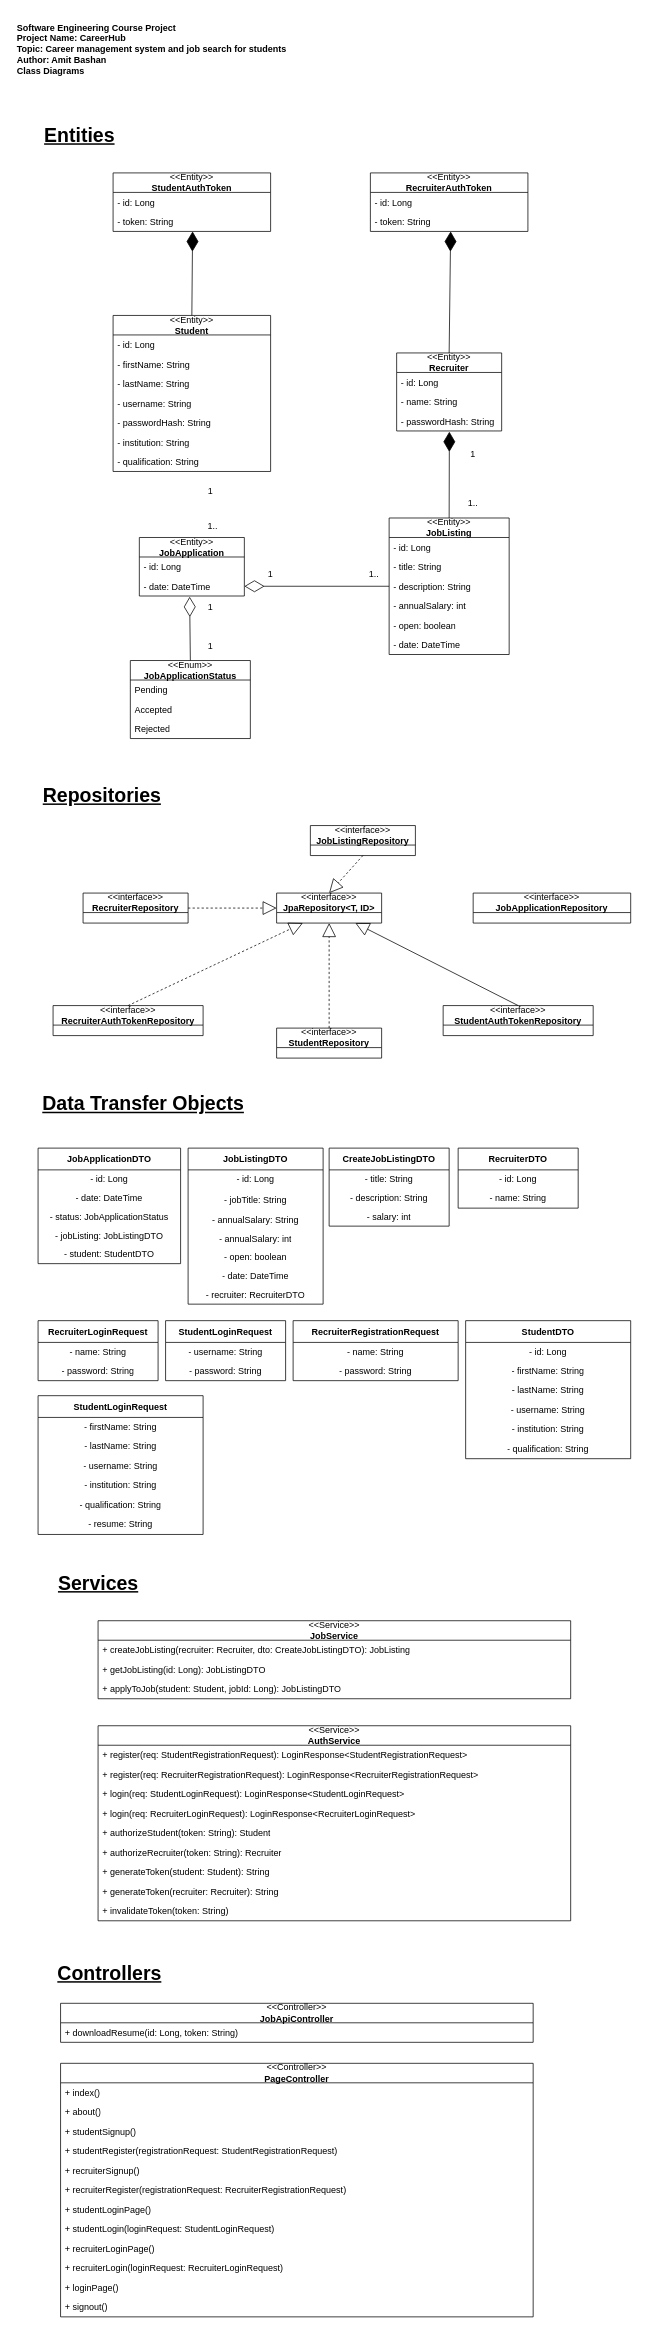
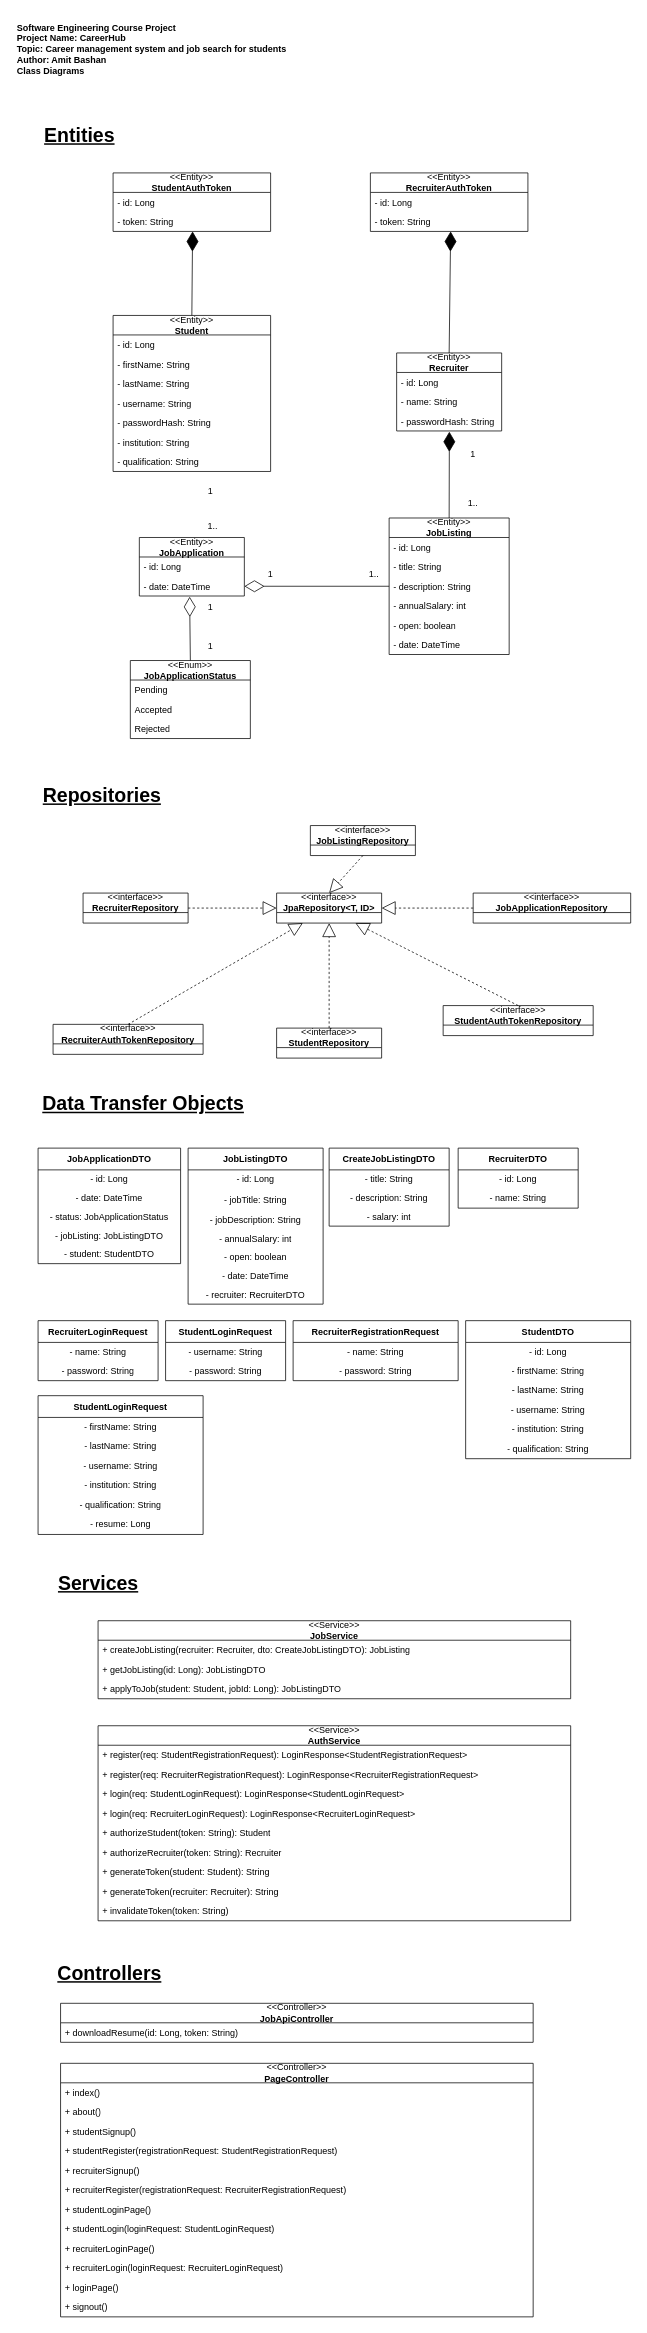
none -> (432, 908)
(441, 966) -> (441, 966)
(128, 1020) -> (128, 1039)
(255, 1220) -> (255, 1220)
(120, 1524) -> (120, 1524)
